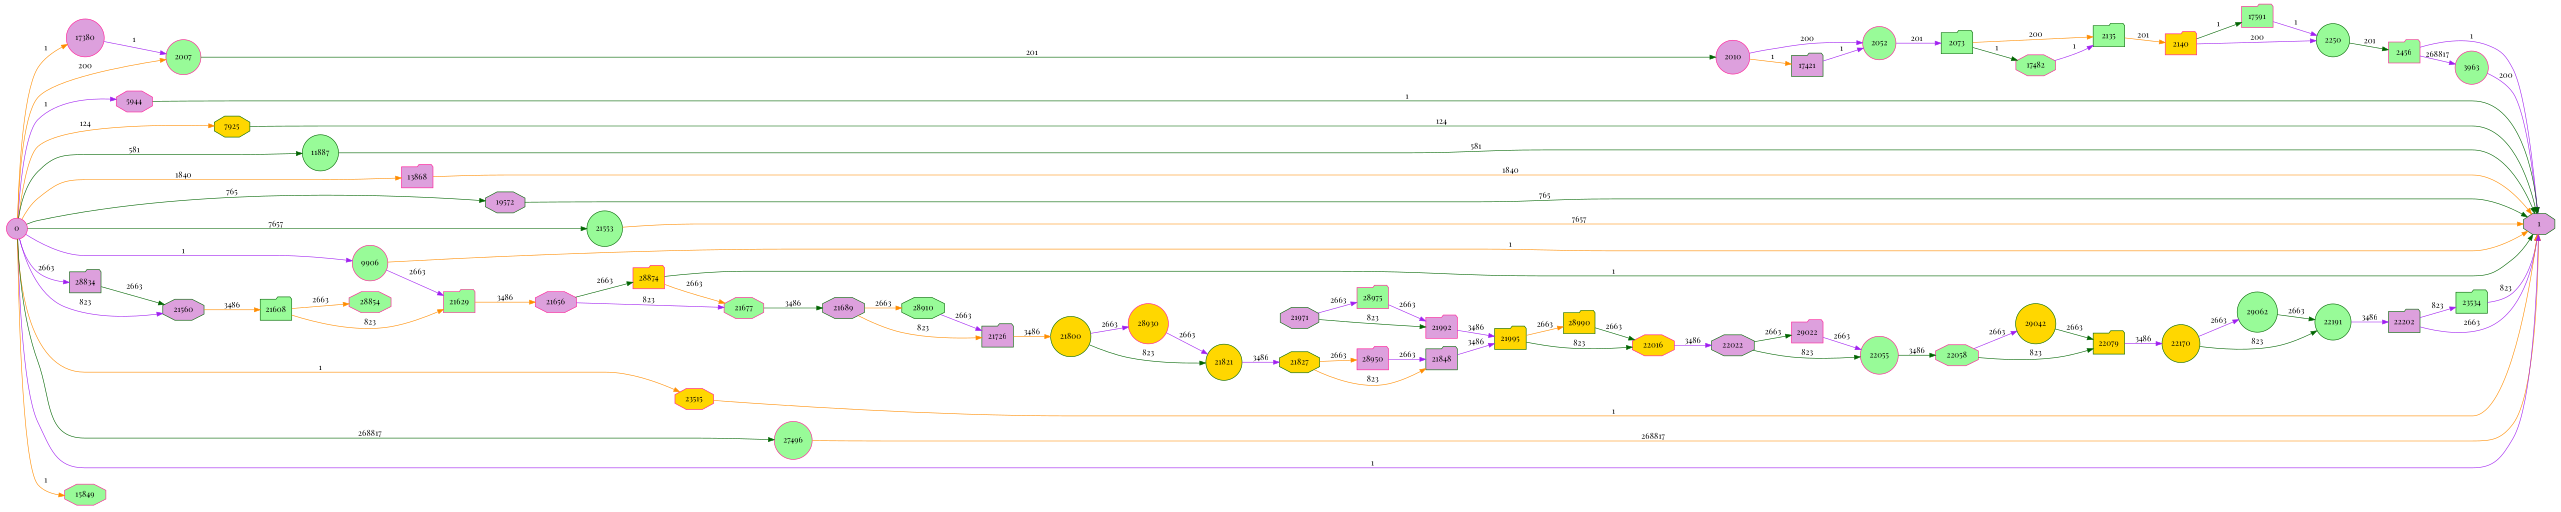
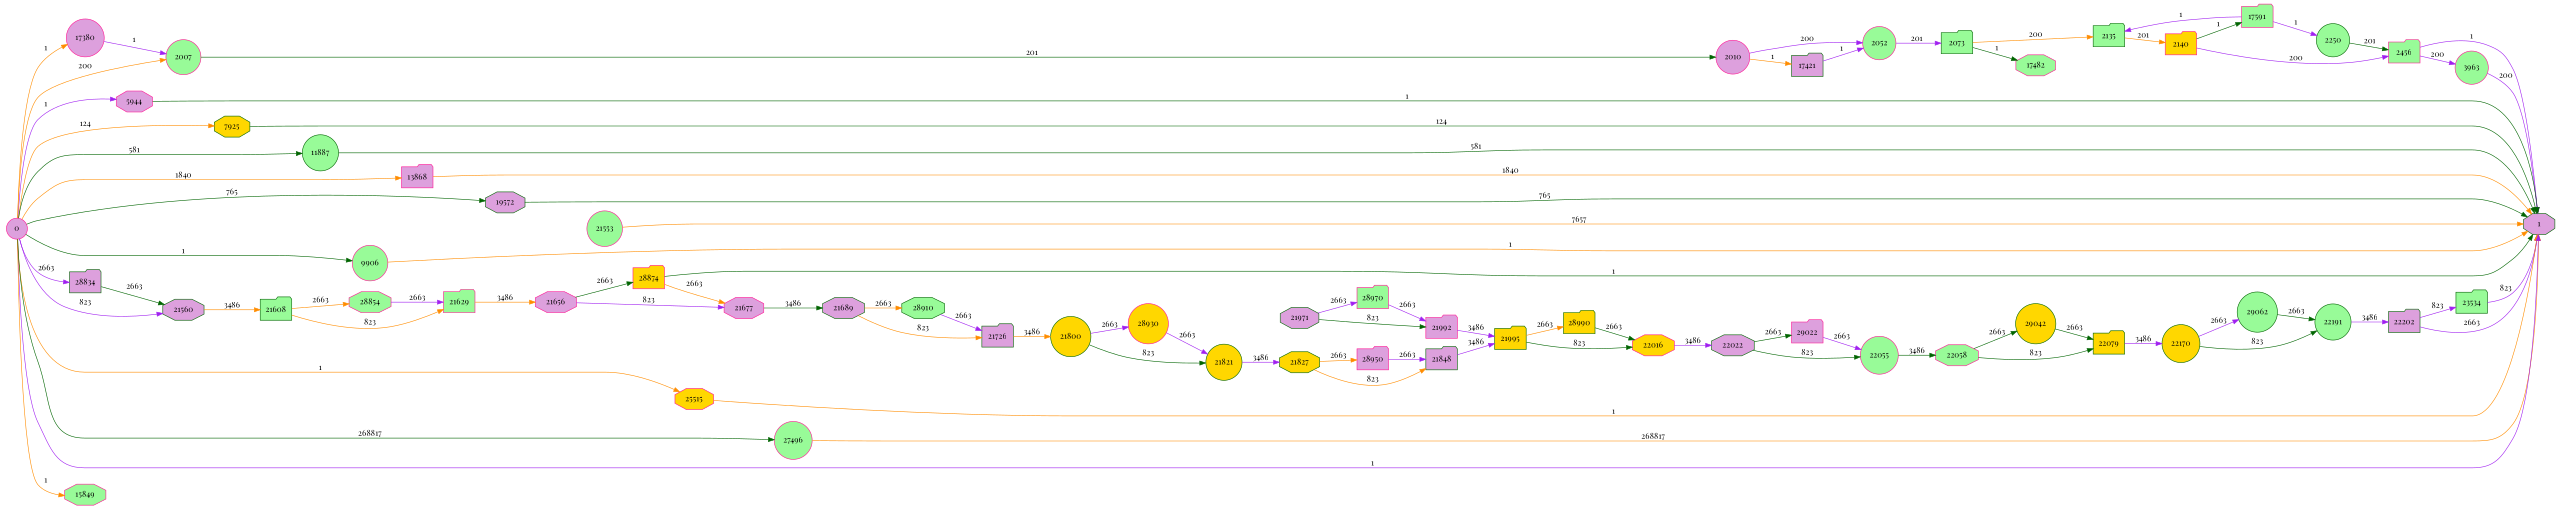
(2254, 42) -> (2289, 62)
(2072, 55) -> (2186, 20)
(2438, 55) -> (2438, 55)
(304, 229) -> none
(605, 229) -> (605, 229)
(184, 256) -> (184, 256)
(412, 282) -> (414, 302)
(1373, 298) -> (1373, 298)
(744, 308) -> (744, 308)
(1993, 341) -> (1993, 341)
(694, 399) -> (694, 399)
